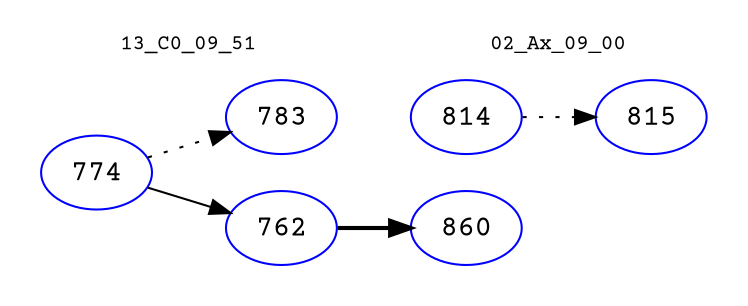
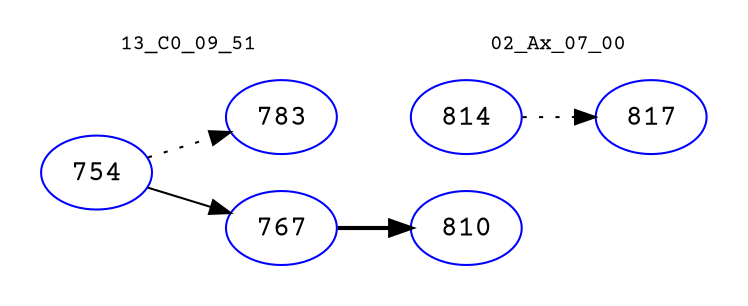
(559, 44) -> (559, 44)
(651, 117) -> (651, 117)
(97, 173) -> (97, 173)
(281, 228) -> (281, 228)
(466, 228) -> (466, 228)
